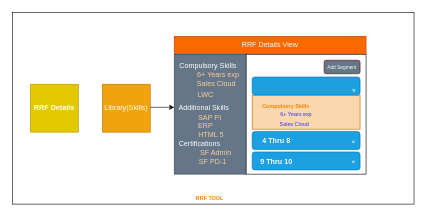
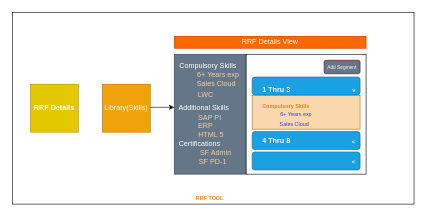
(270, 45) -> (270, 42)
none -> (276, 90)
(276, 162) -> none
